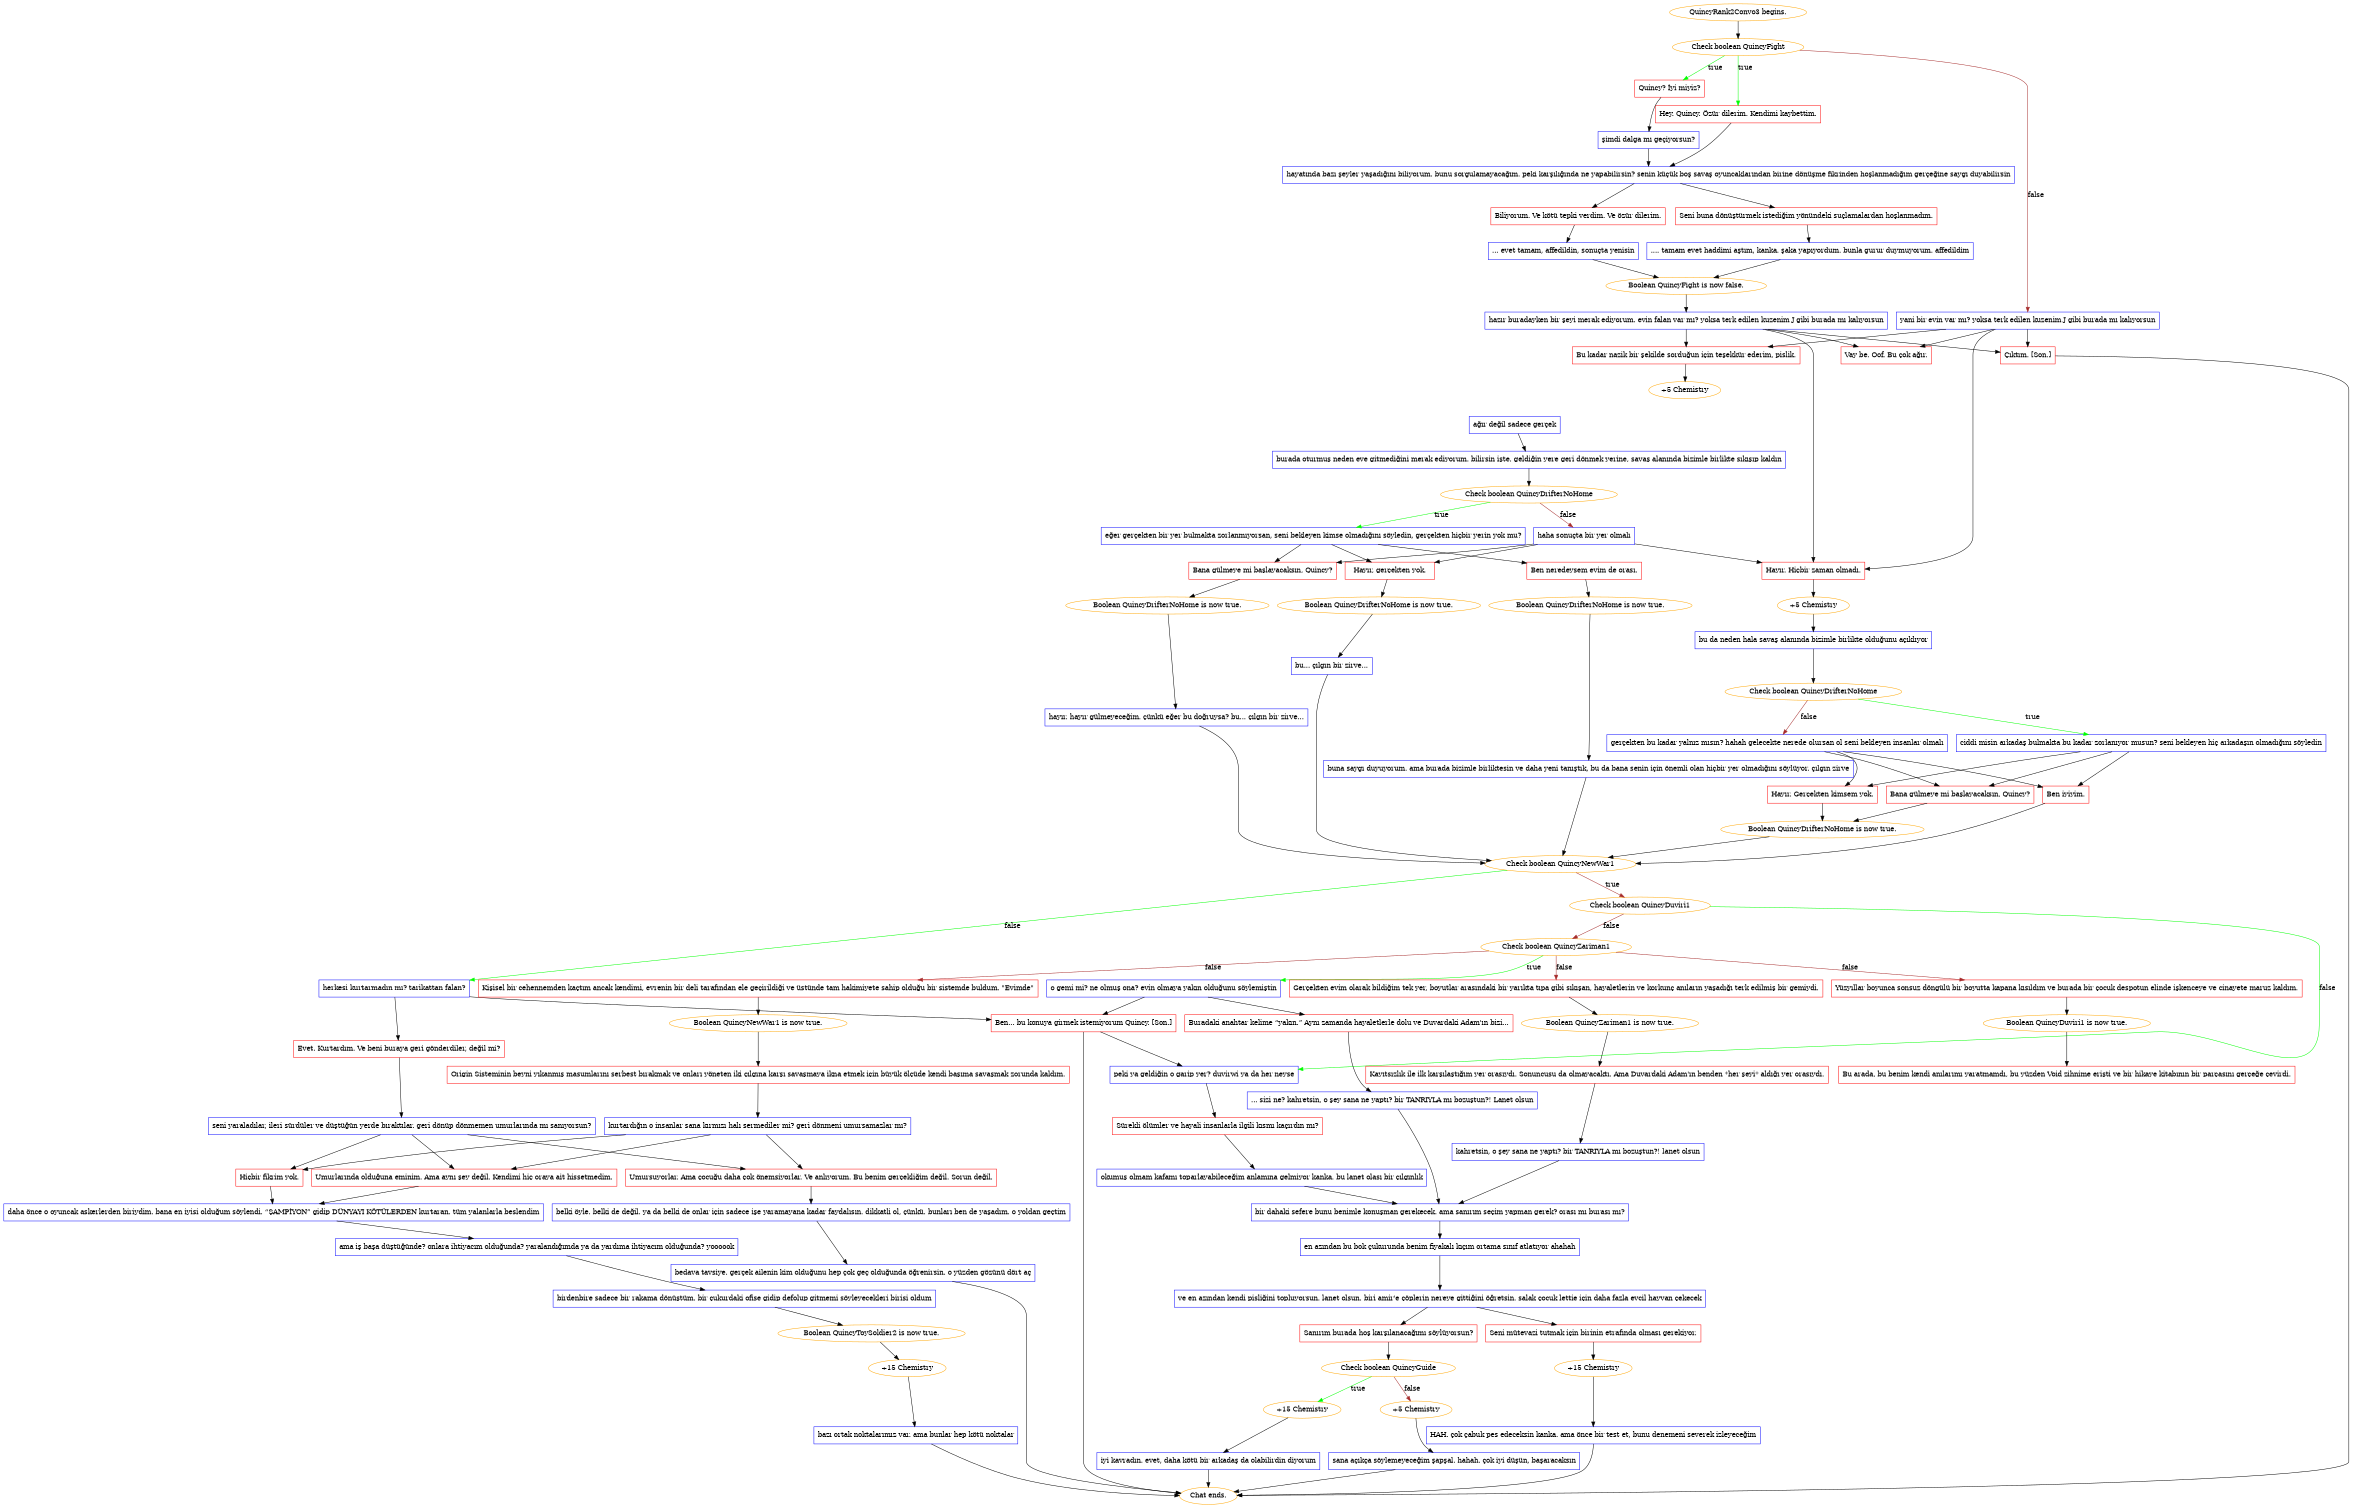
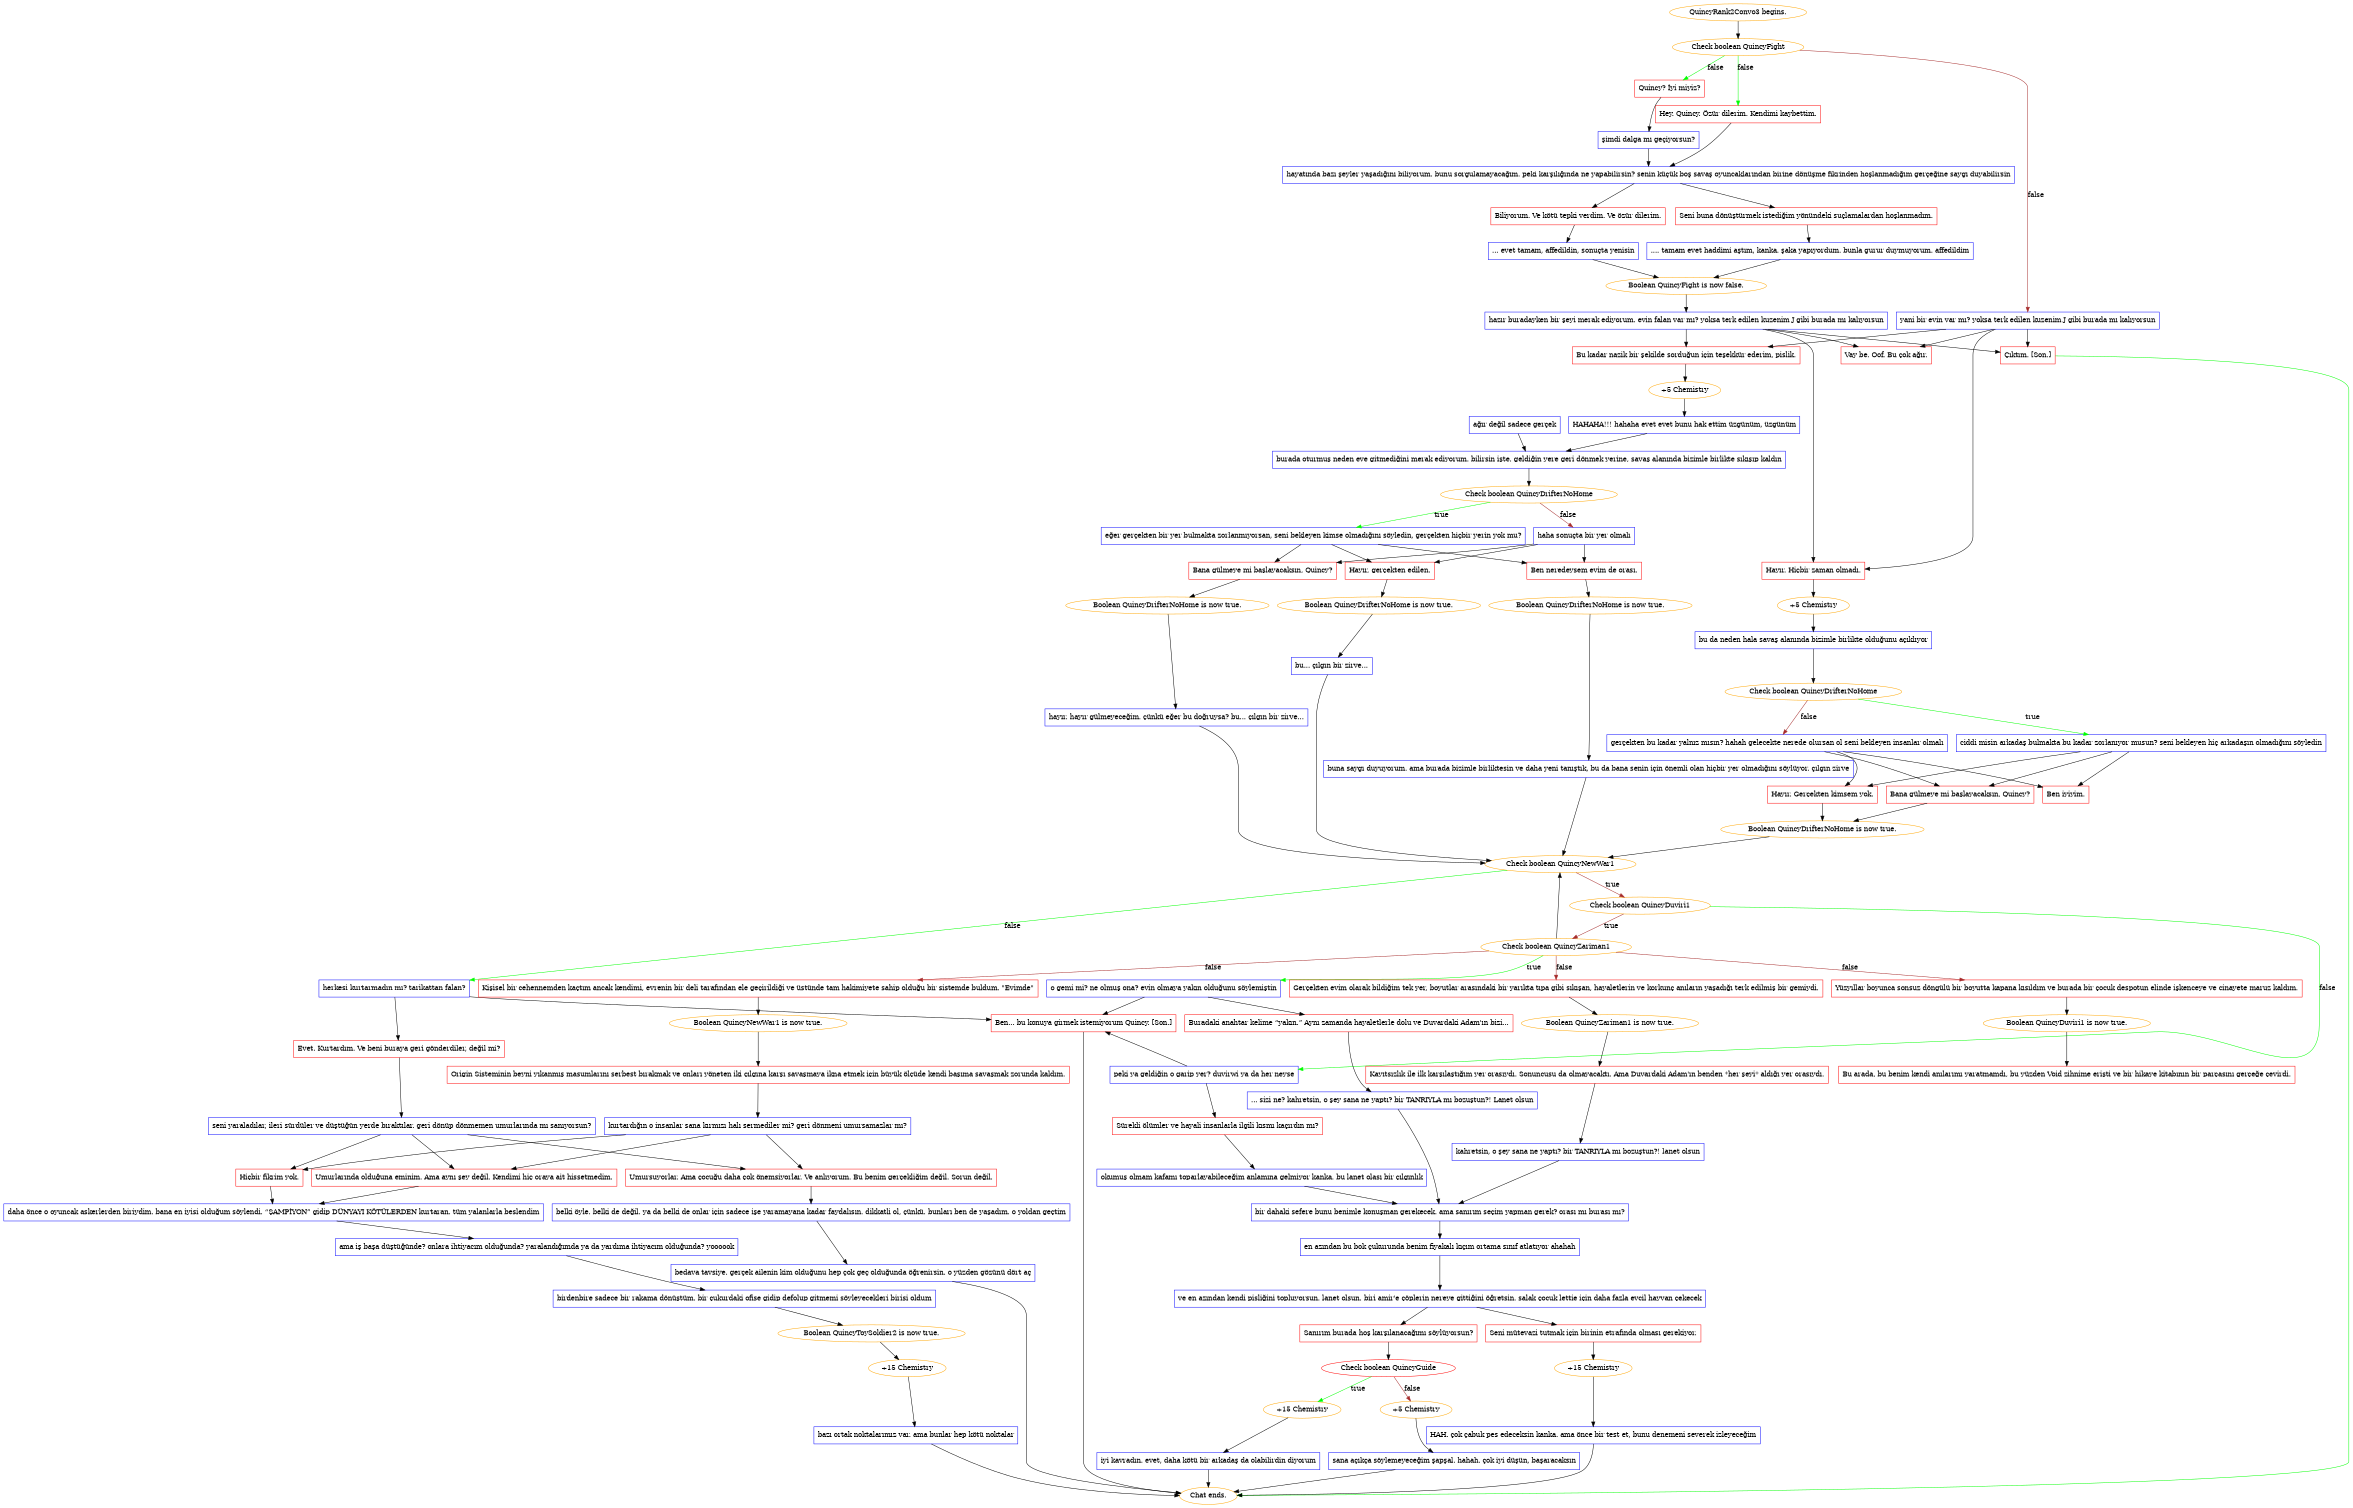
(1715, 68) -> (1715, 68)
(1745, 68) -> (1745, 68)
none -> (1684, 425)
(1696, 553) -> (1584, 551)
(1390, 571) -> (1390, 571)
(1846, 850) -> (1558, 908)
(1611, 926) -> (1611, 926)
(1139, 1048) -> (1149, 1050)
(2349, 1330) -> (2349, 1330)
(1388, 1368) -> (1388, 1368)
